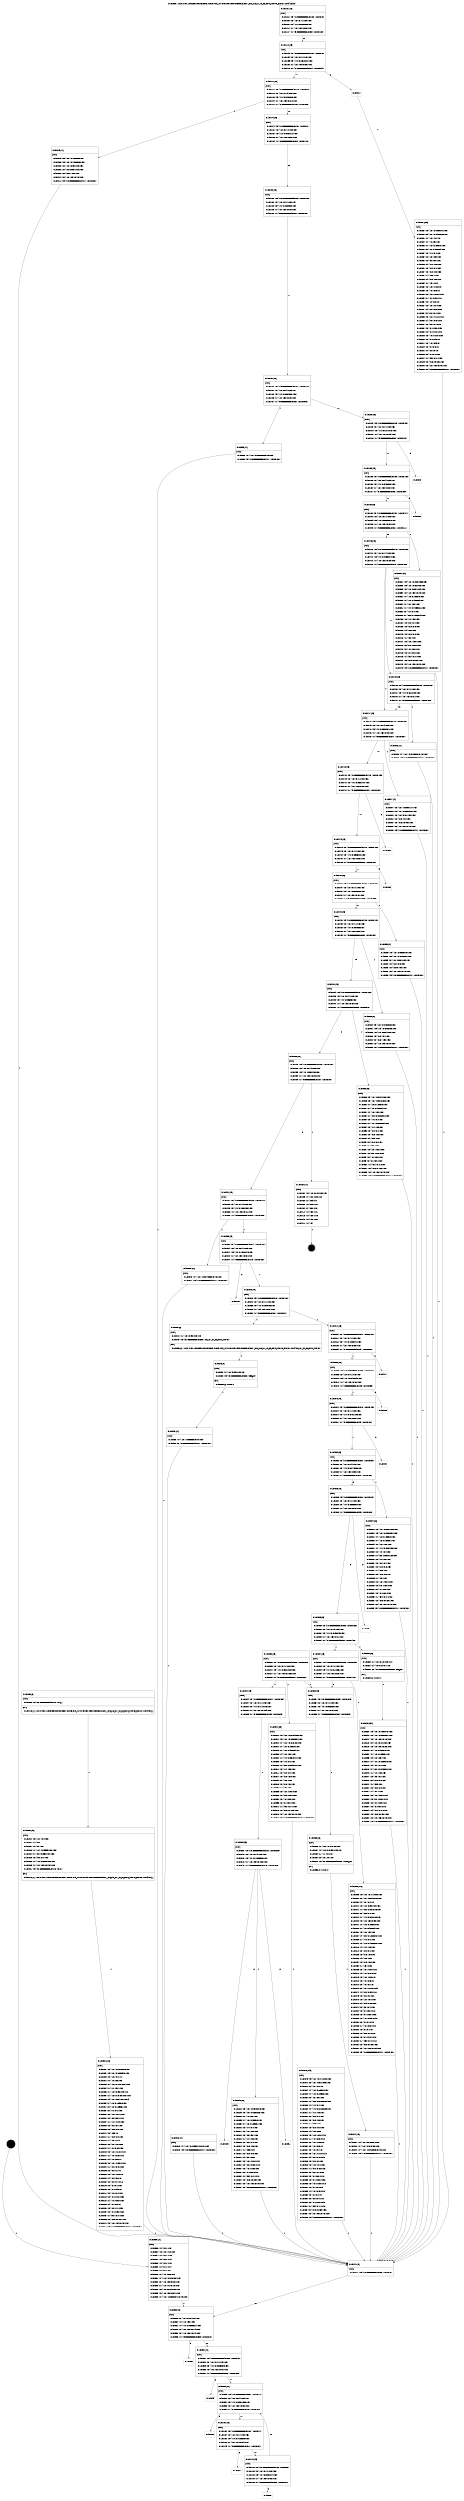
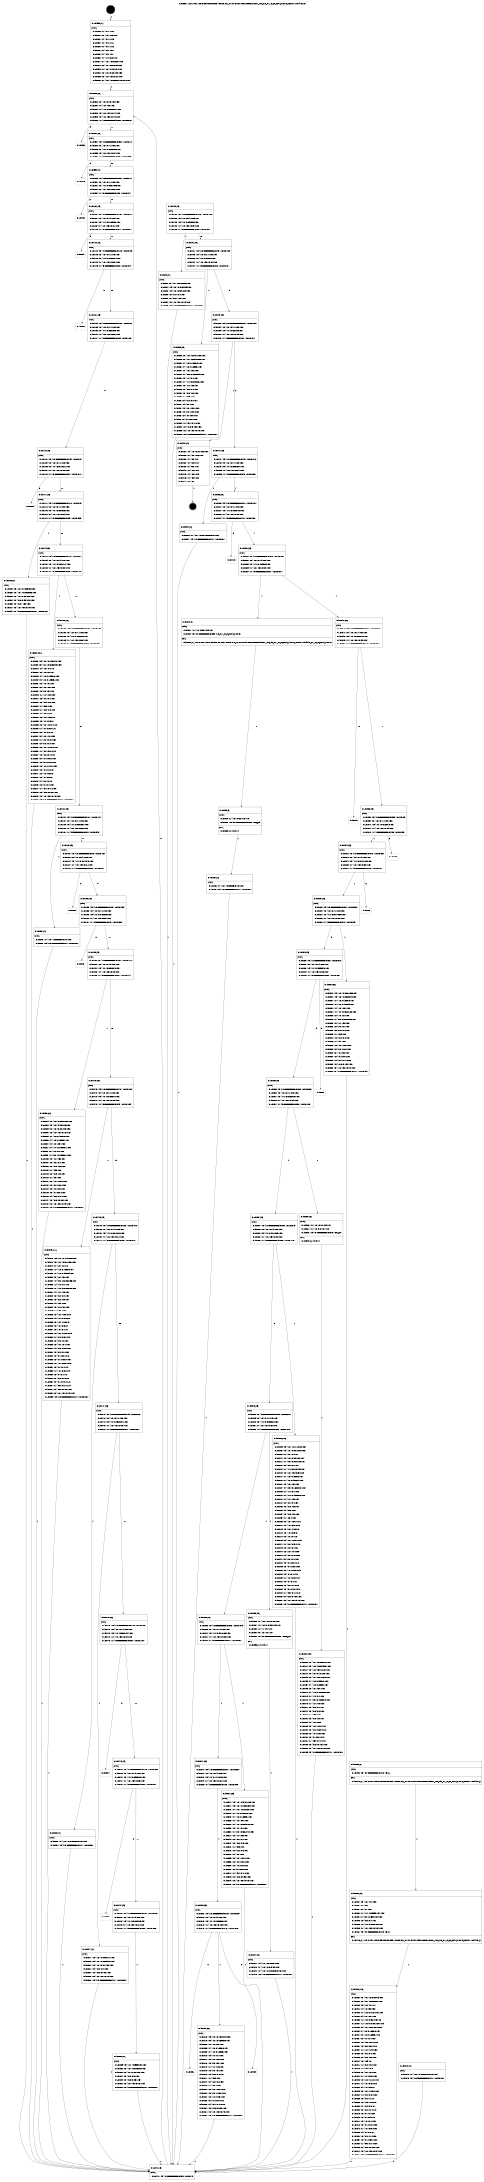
(386, 167) -> (55, 612)
(385, 638) -> (95, 1177)
(356, 905) -> none
(307, 1684) -> (245, 1523)
(269, 2434) -> (111, 290)
